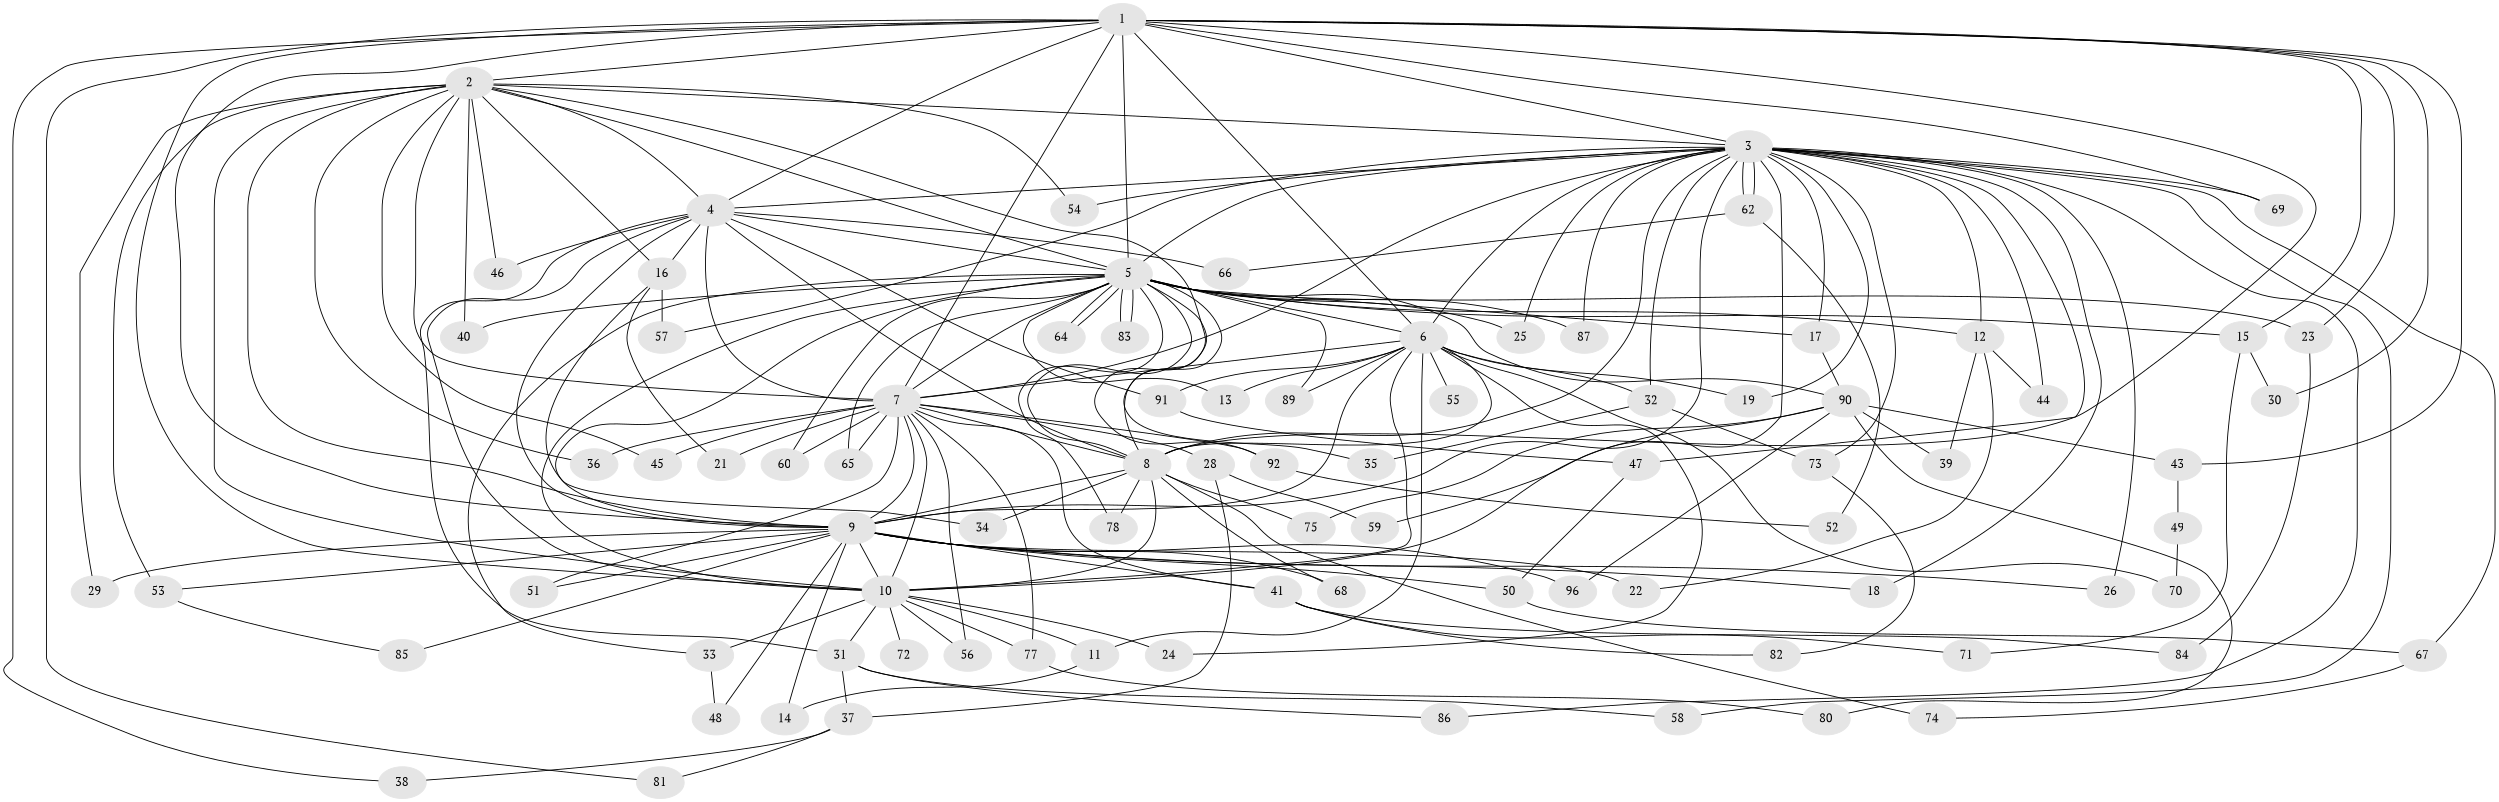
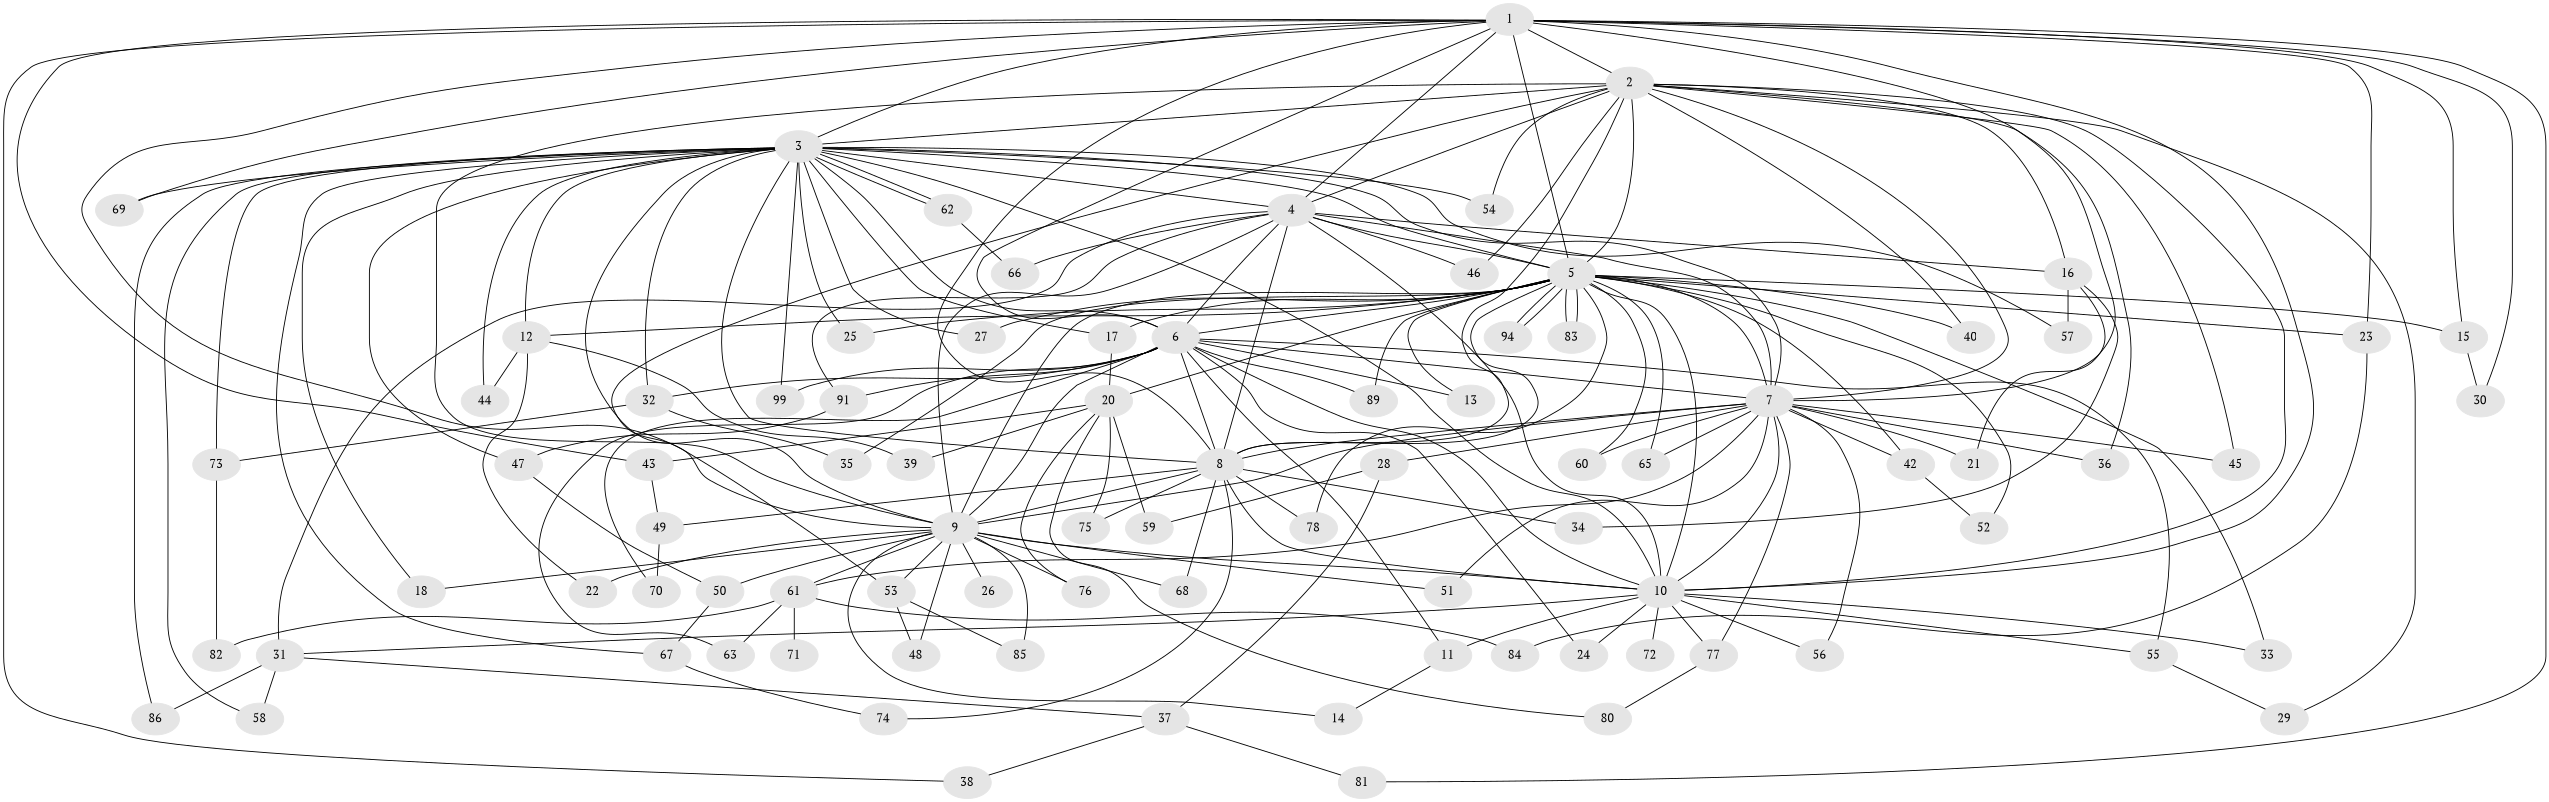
(2092, 240) -> none
none -> (1232, 273)
(1061, 337) -> (1508, 337)
(1584, 337) -> (982, 337)
(1867, 354) -> (1851, 342)
(1749, 401) -> (780, 401)
(1846, 401) -> (1109, 401)
(1274, 465) -> (1911, 465)
none -> (940, 496)
(487, 540) -> (2219, 687)
(2225, 582) -> none
(1278, 592) -> (794, 592)
(1573, 592) -> (1086, 592)
none -> (1829, 614)
none -> (731, 655)
(713, 687) -> (904, 624)
